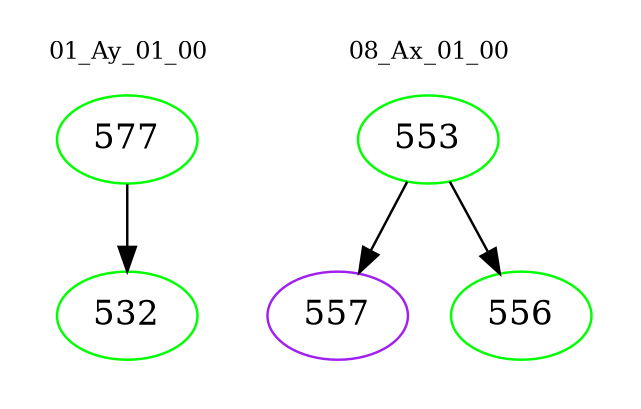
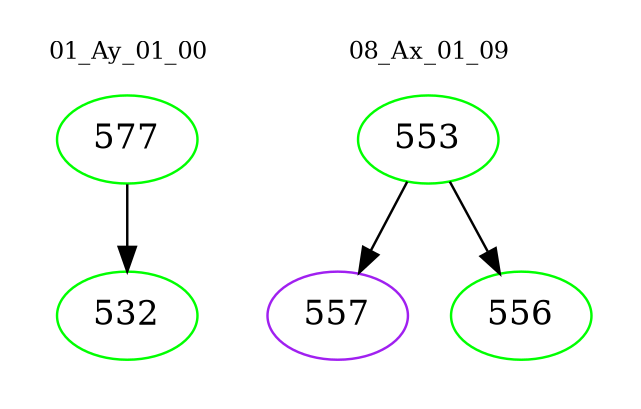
(429, 53) -> (429, 53)
